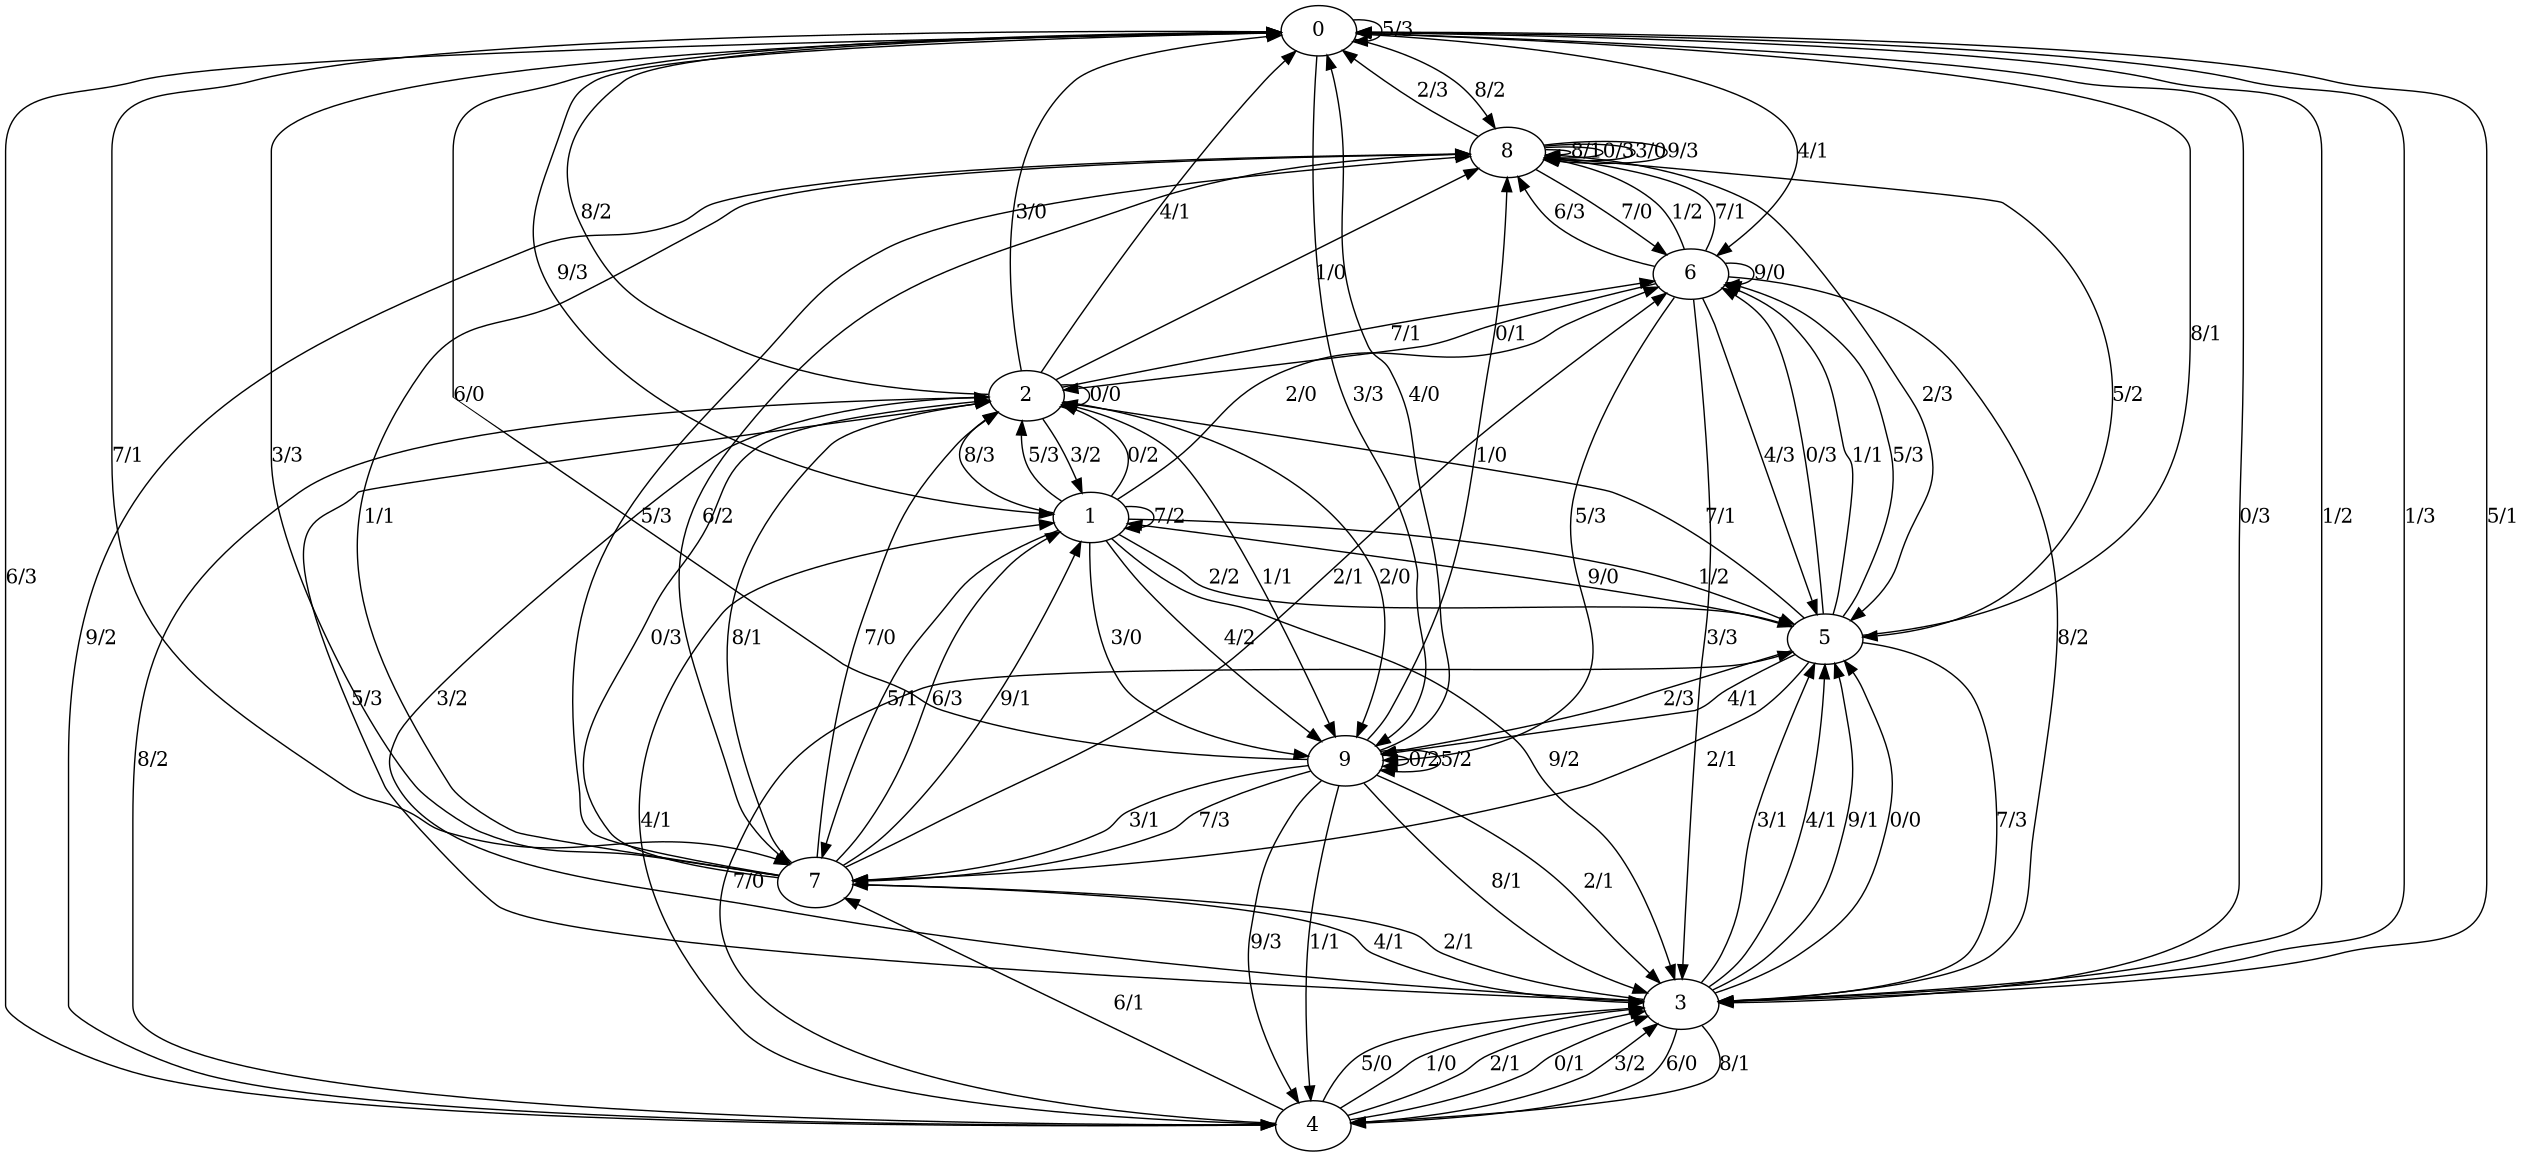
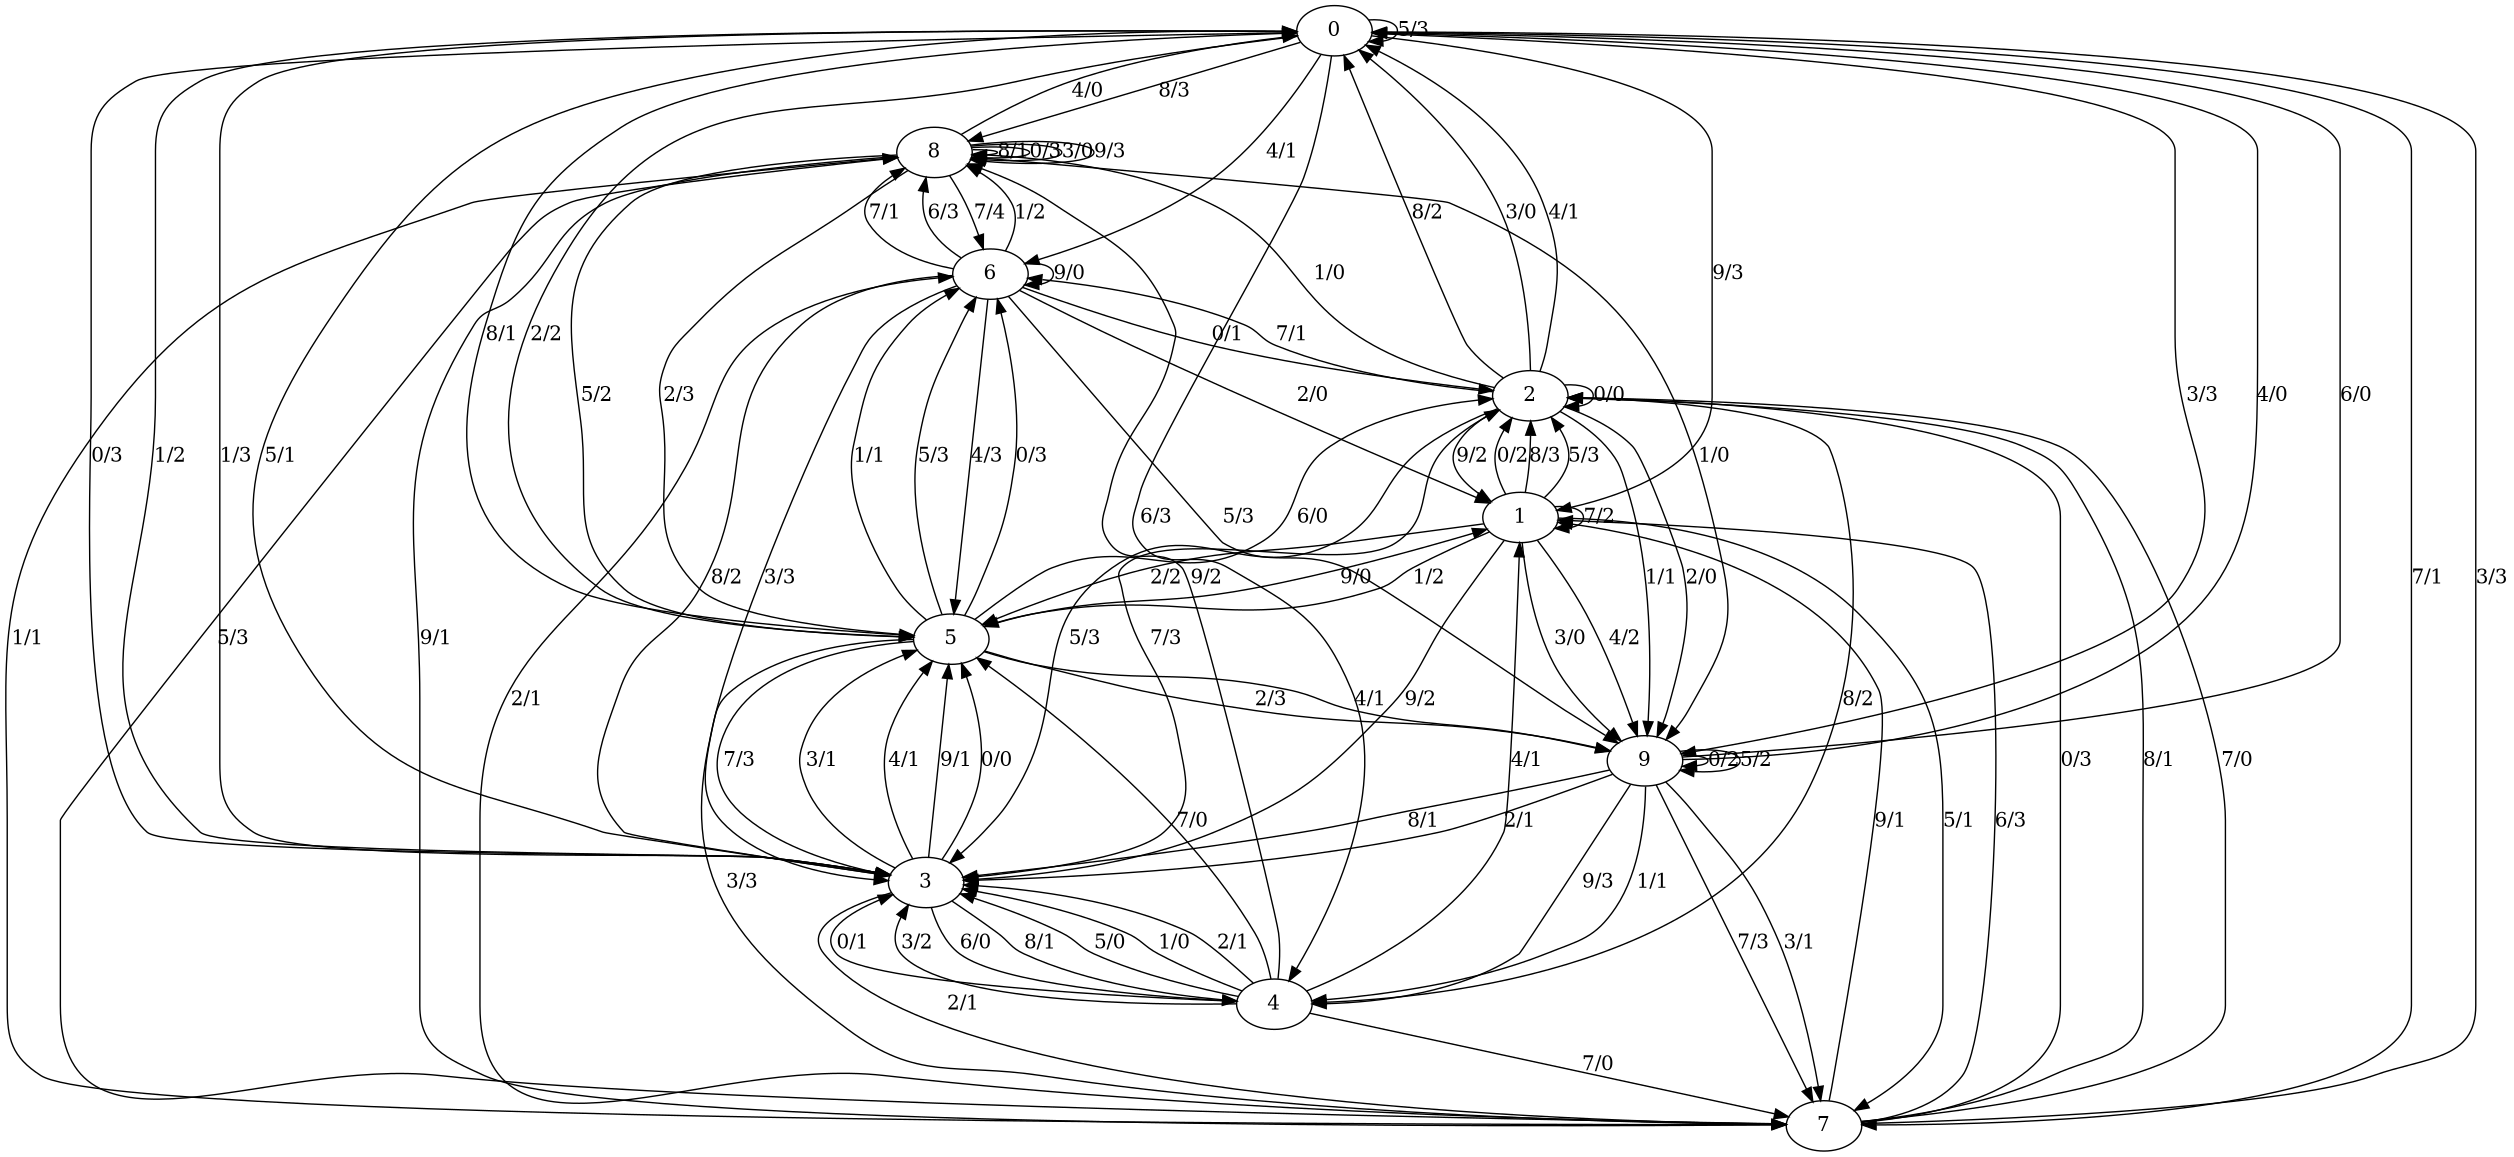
(1433, 92) -> (1088, 92)
(1490, 92) -> (1174, 92)
(1637, 213) -> (990, 213)
none -> (575, 239)
(1423, 356) -> (1246, 398)
(1086, 457) -> (1472, 457)
(1472, 476) -> (1528, 243)
(718, 517) -> (436, 639)
(1721, 517) -> (1313, 517)
(452, 700) -> (1166, 639)
(1722, 761) -> (742, 883)
(1326, 927) -> none
(133, 944) -> (1816, 770)
(1129, 1004) -> (1598, 1065)
